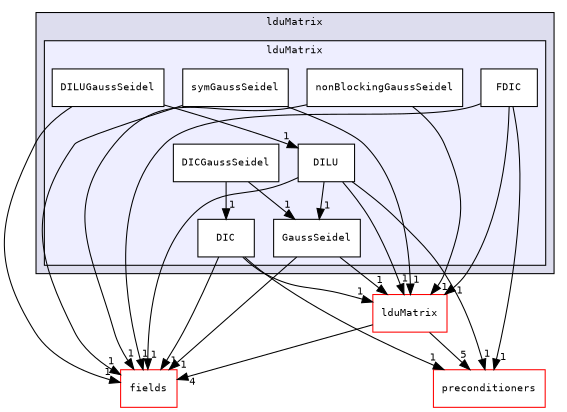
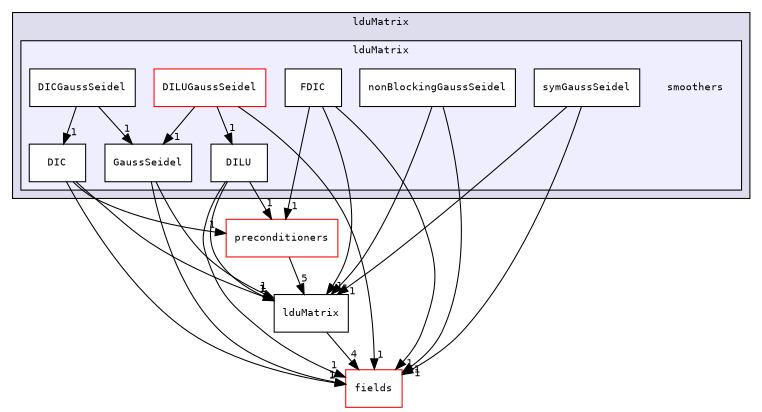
(108, 88) -> (210, 88)
none -> (696, 88)
(322, 195) -> (182, 121)
(410, 313) -> (311, 313)
(446, 347) -> (295, 271)
